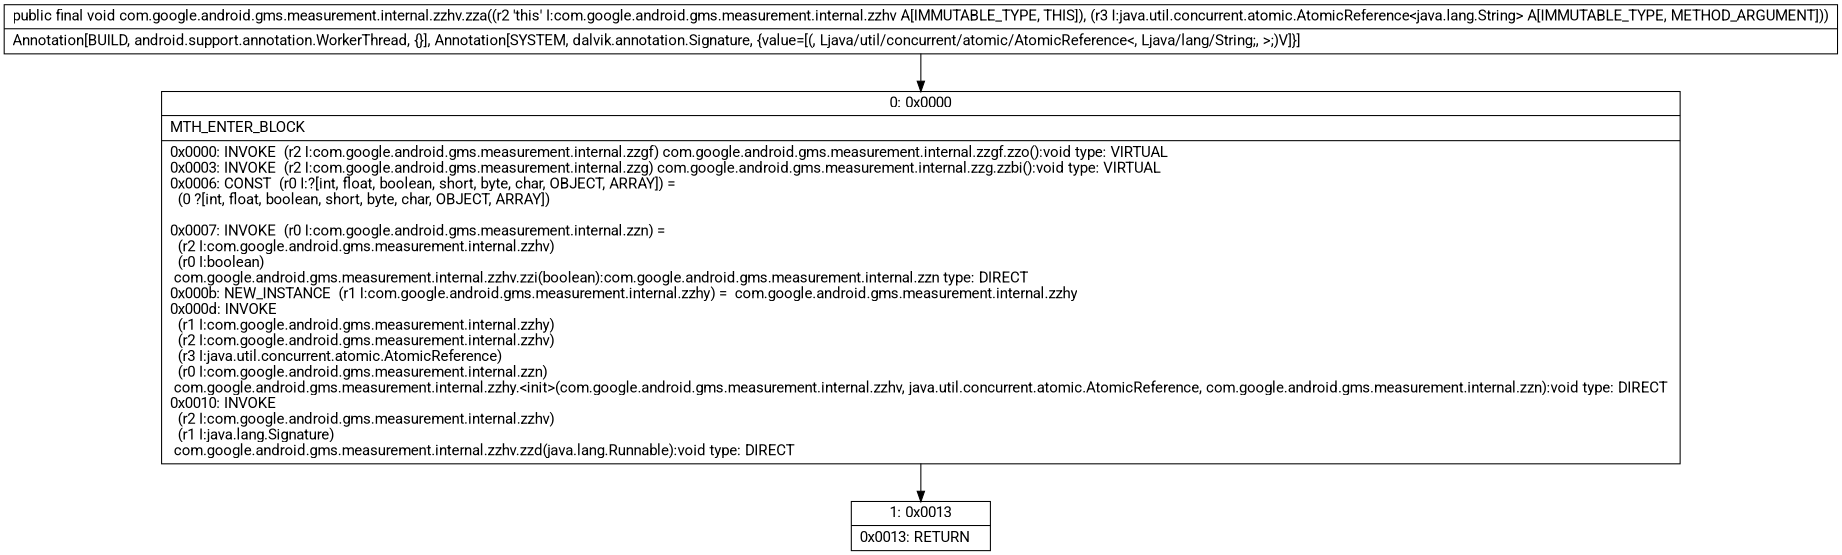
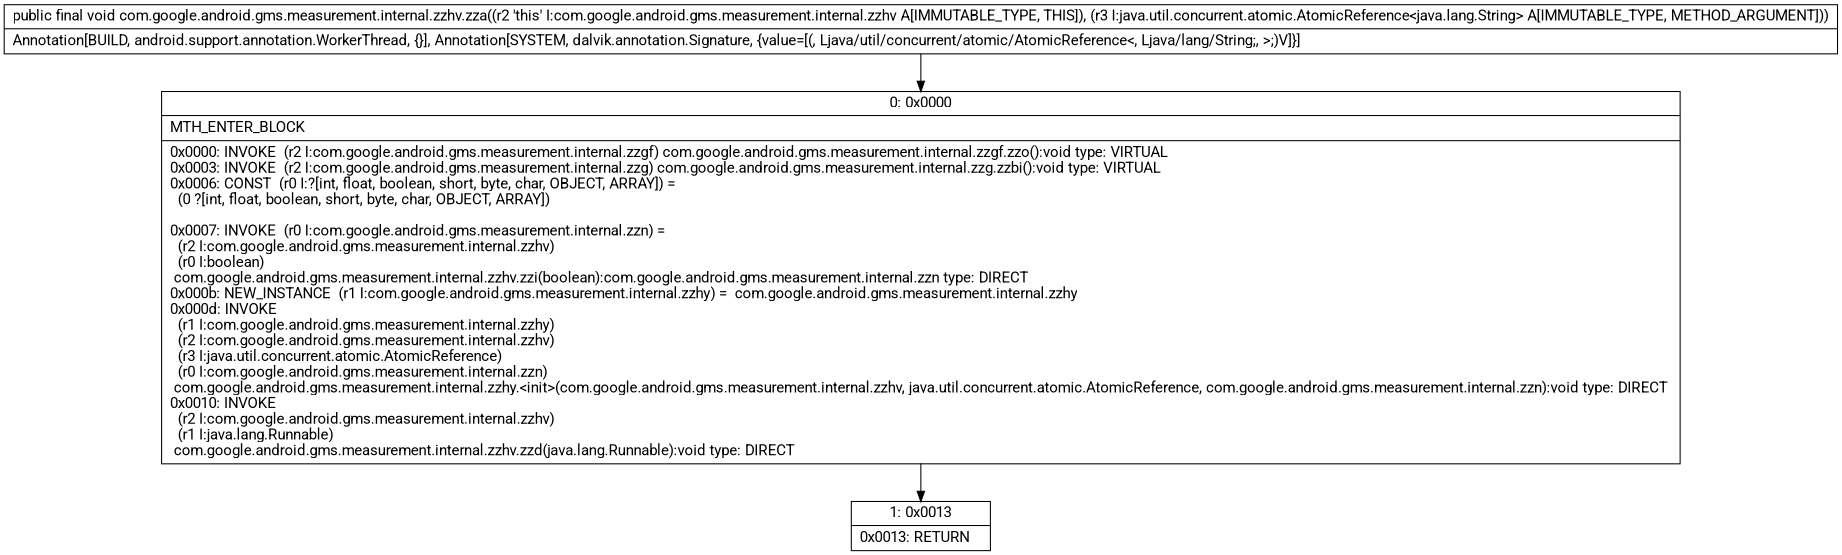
(252, 435) -> (252, 435)
